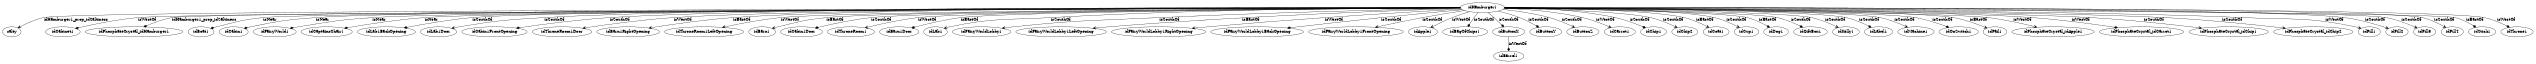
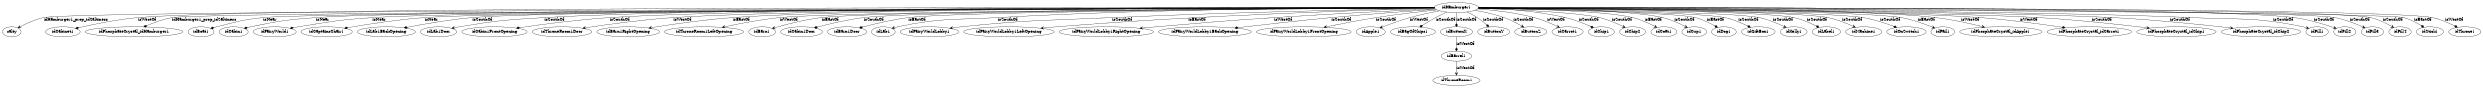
(1164, 11) -> (1456, 67)
(2334, 20) -> (2283, 20)
